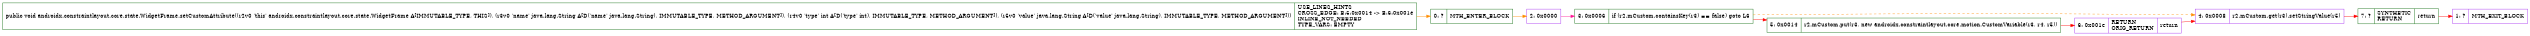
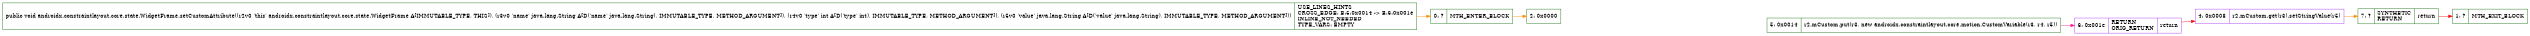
(1544, 16) -> (1544, 16)
(1664, 16) -> none
(2349, 16) -> (2349, 16)
(2490, 16) -> (2490, 16)
(2066, 25) -> (2066, 25)
